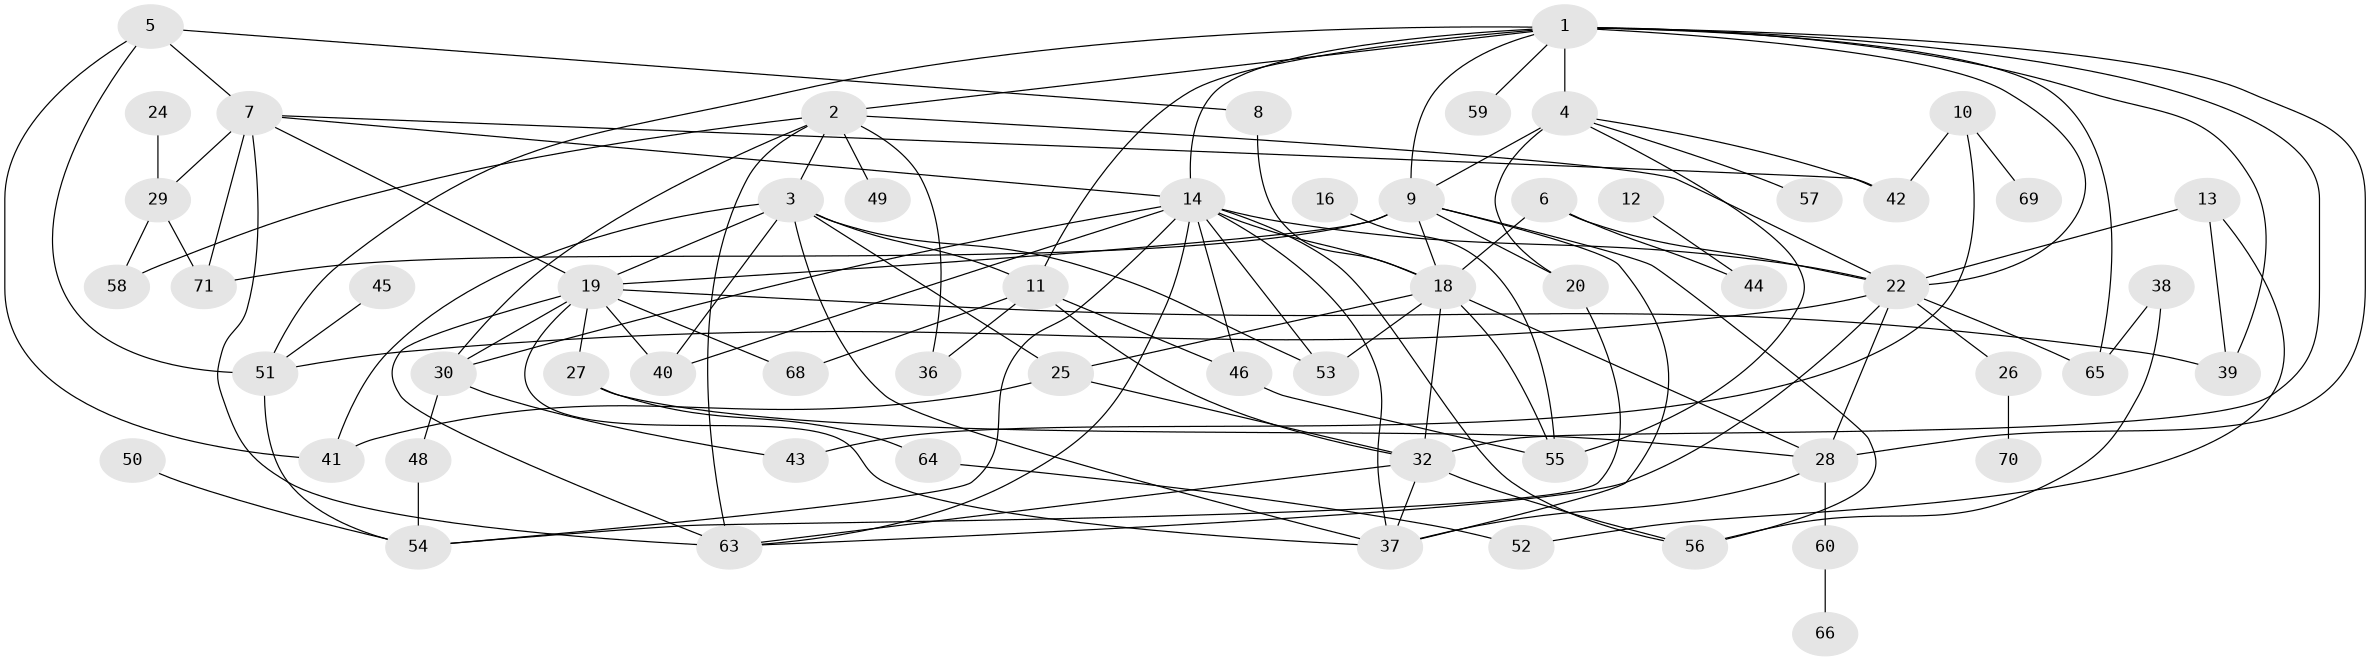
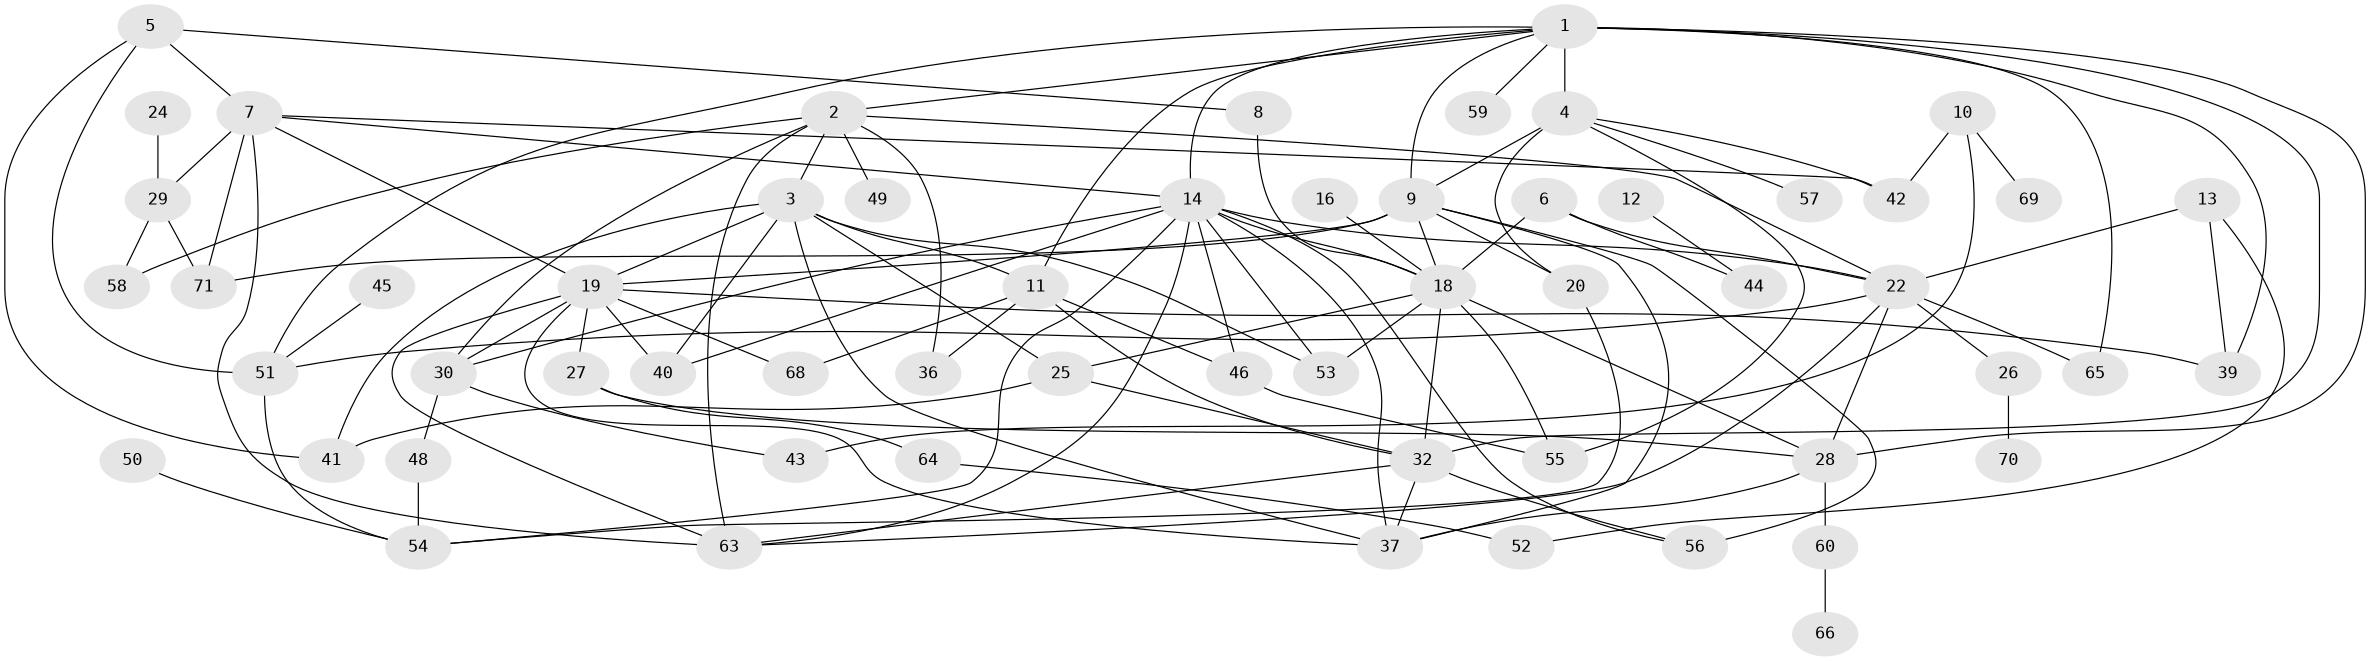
(1966, 76) -> none
(1501, 281) -> (1384, 244)
(2162, 287) -> none
